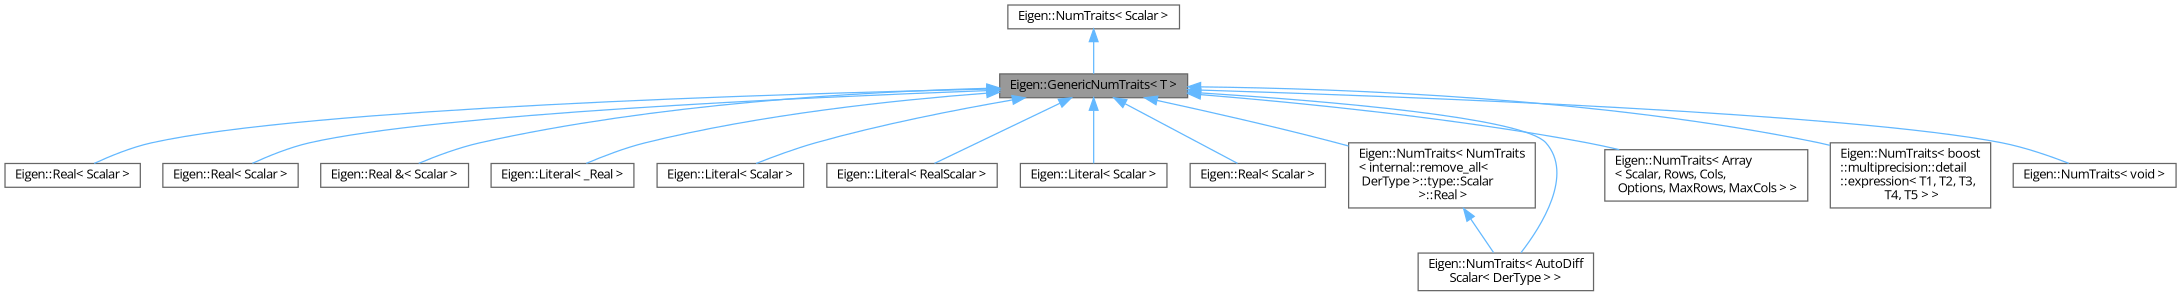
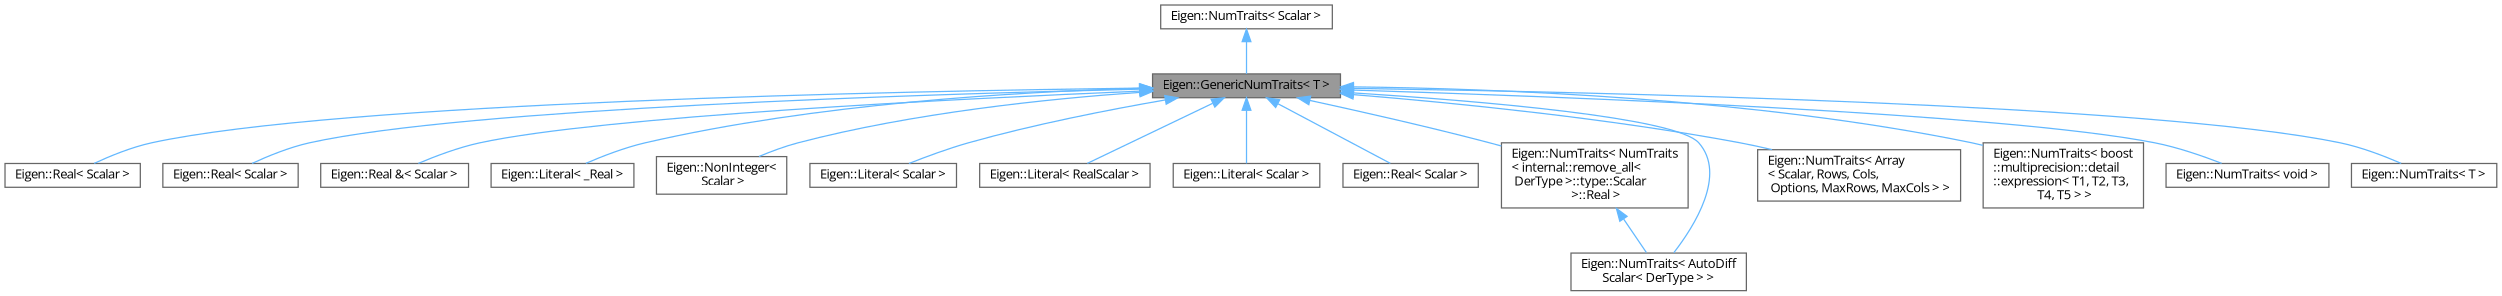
none -> (722, 175)
none -> (2424, 175)
